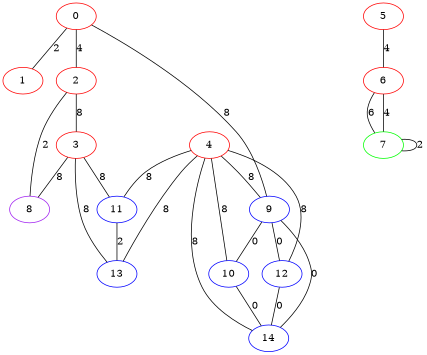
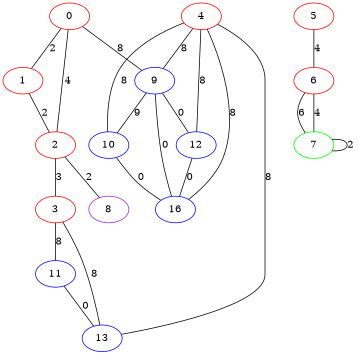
none -> (39, 113)
(80, 113) -> (59, 177)
(153, 167) -> none
(53, 177) -> none
(121, 242) -> (86, 306)
(255, 242) -> (138, 113)
(269, 338) -> (175, 209)
